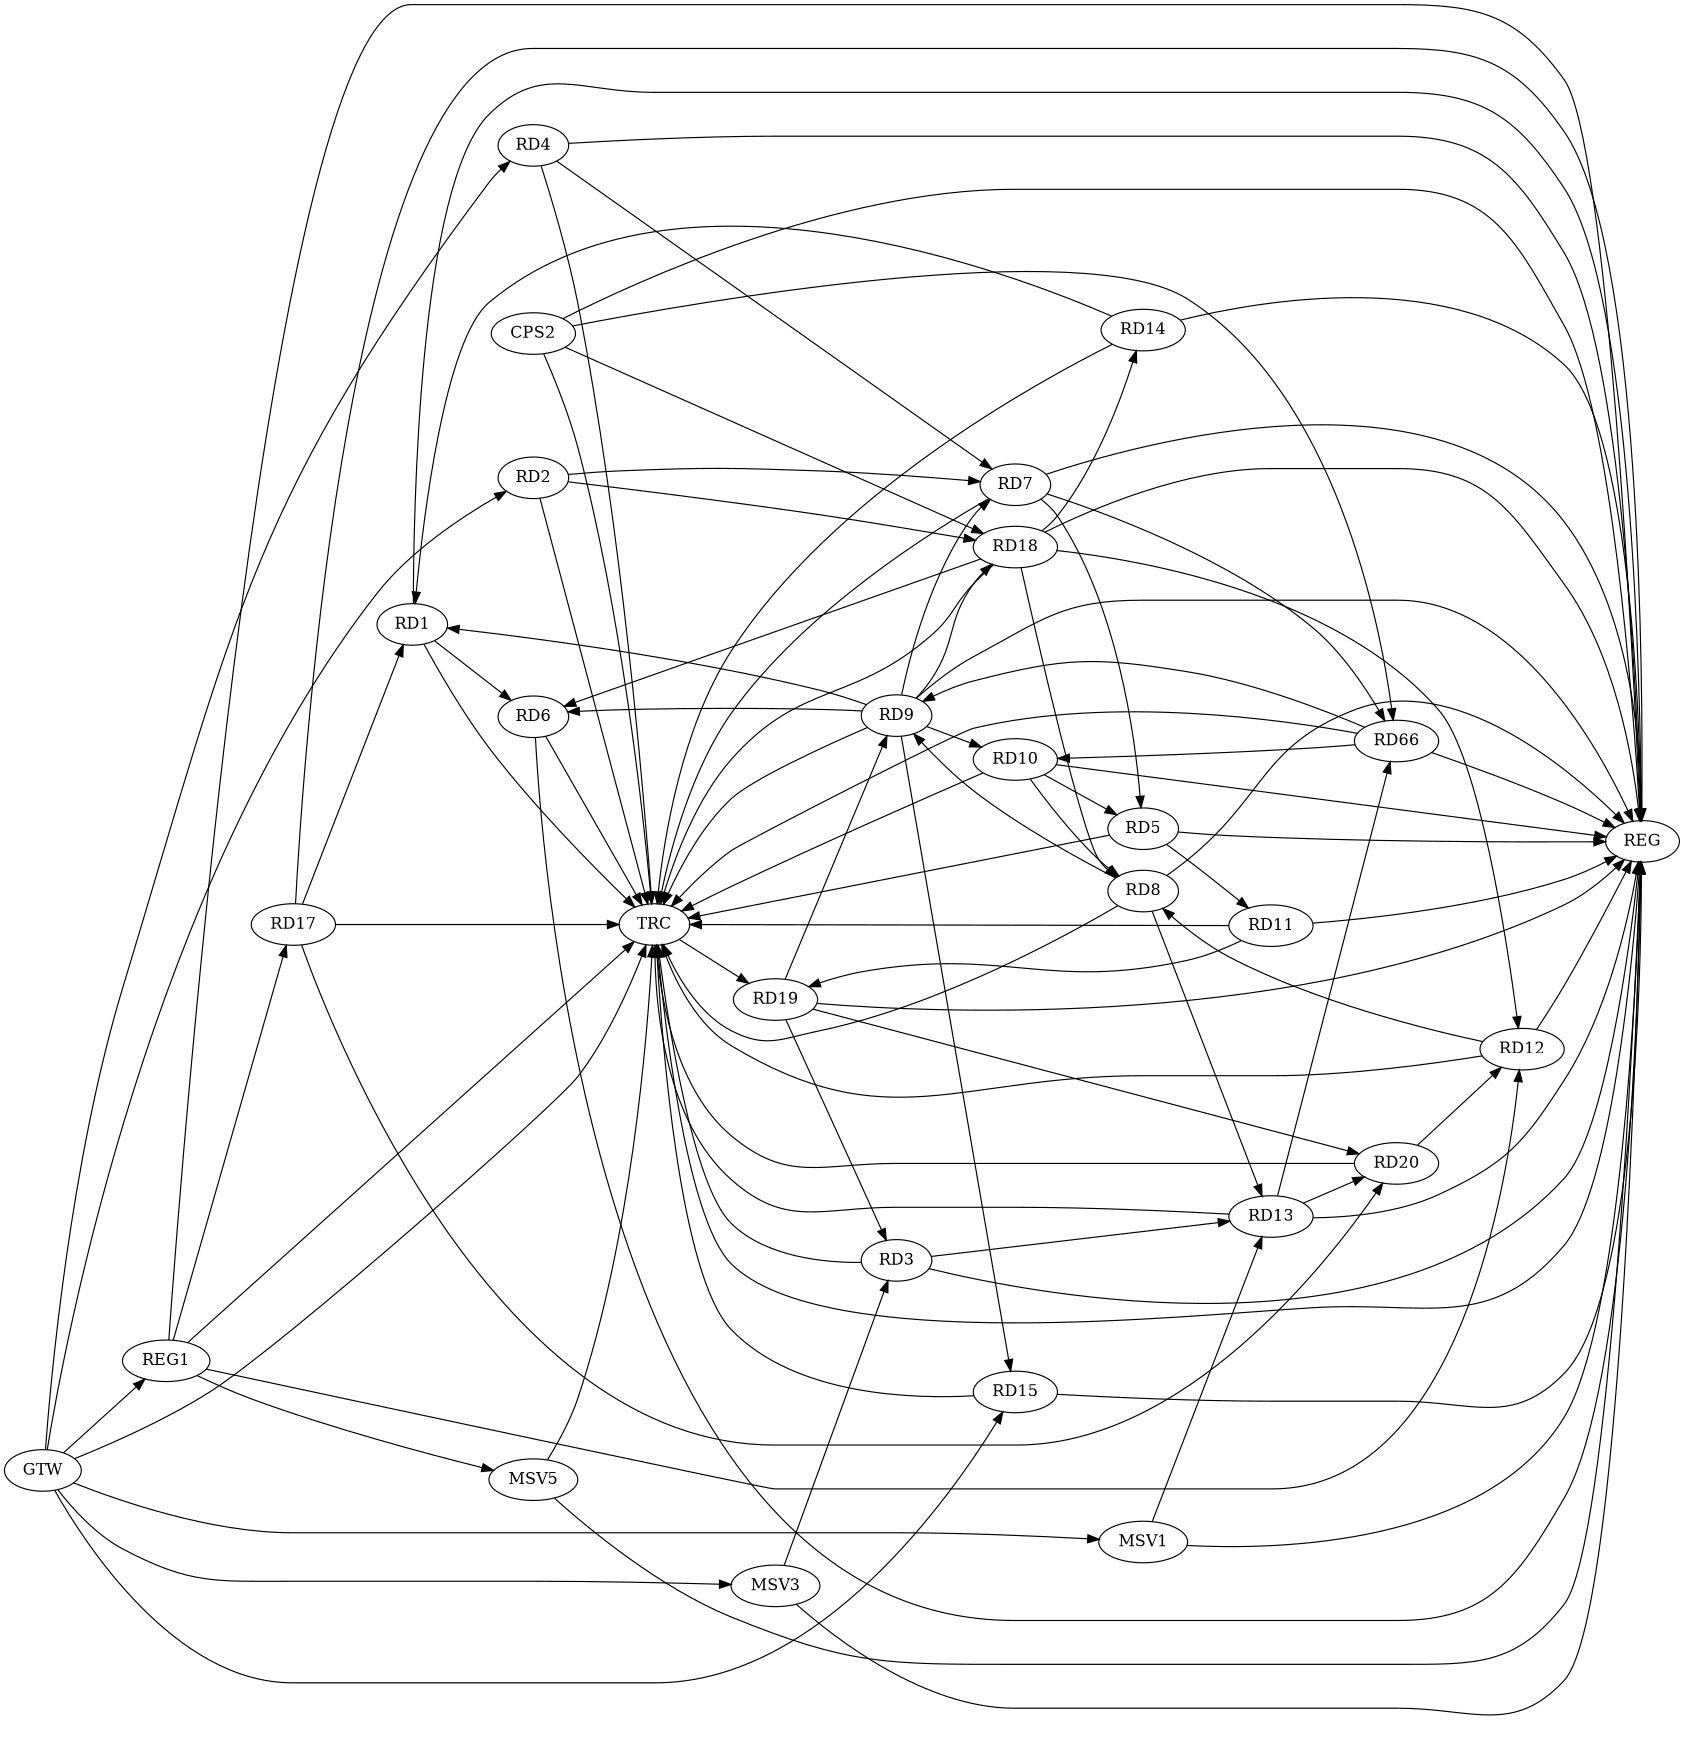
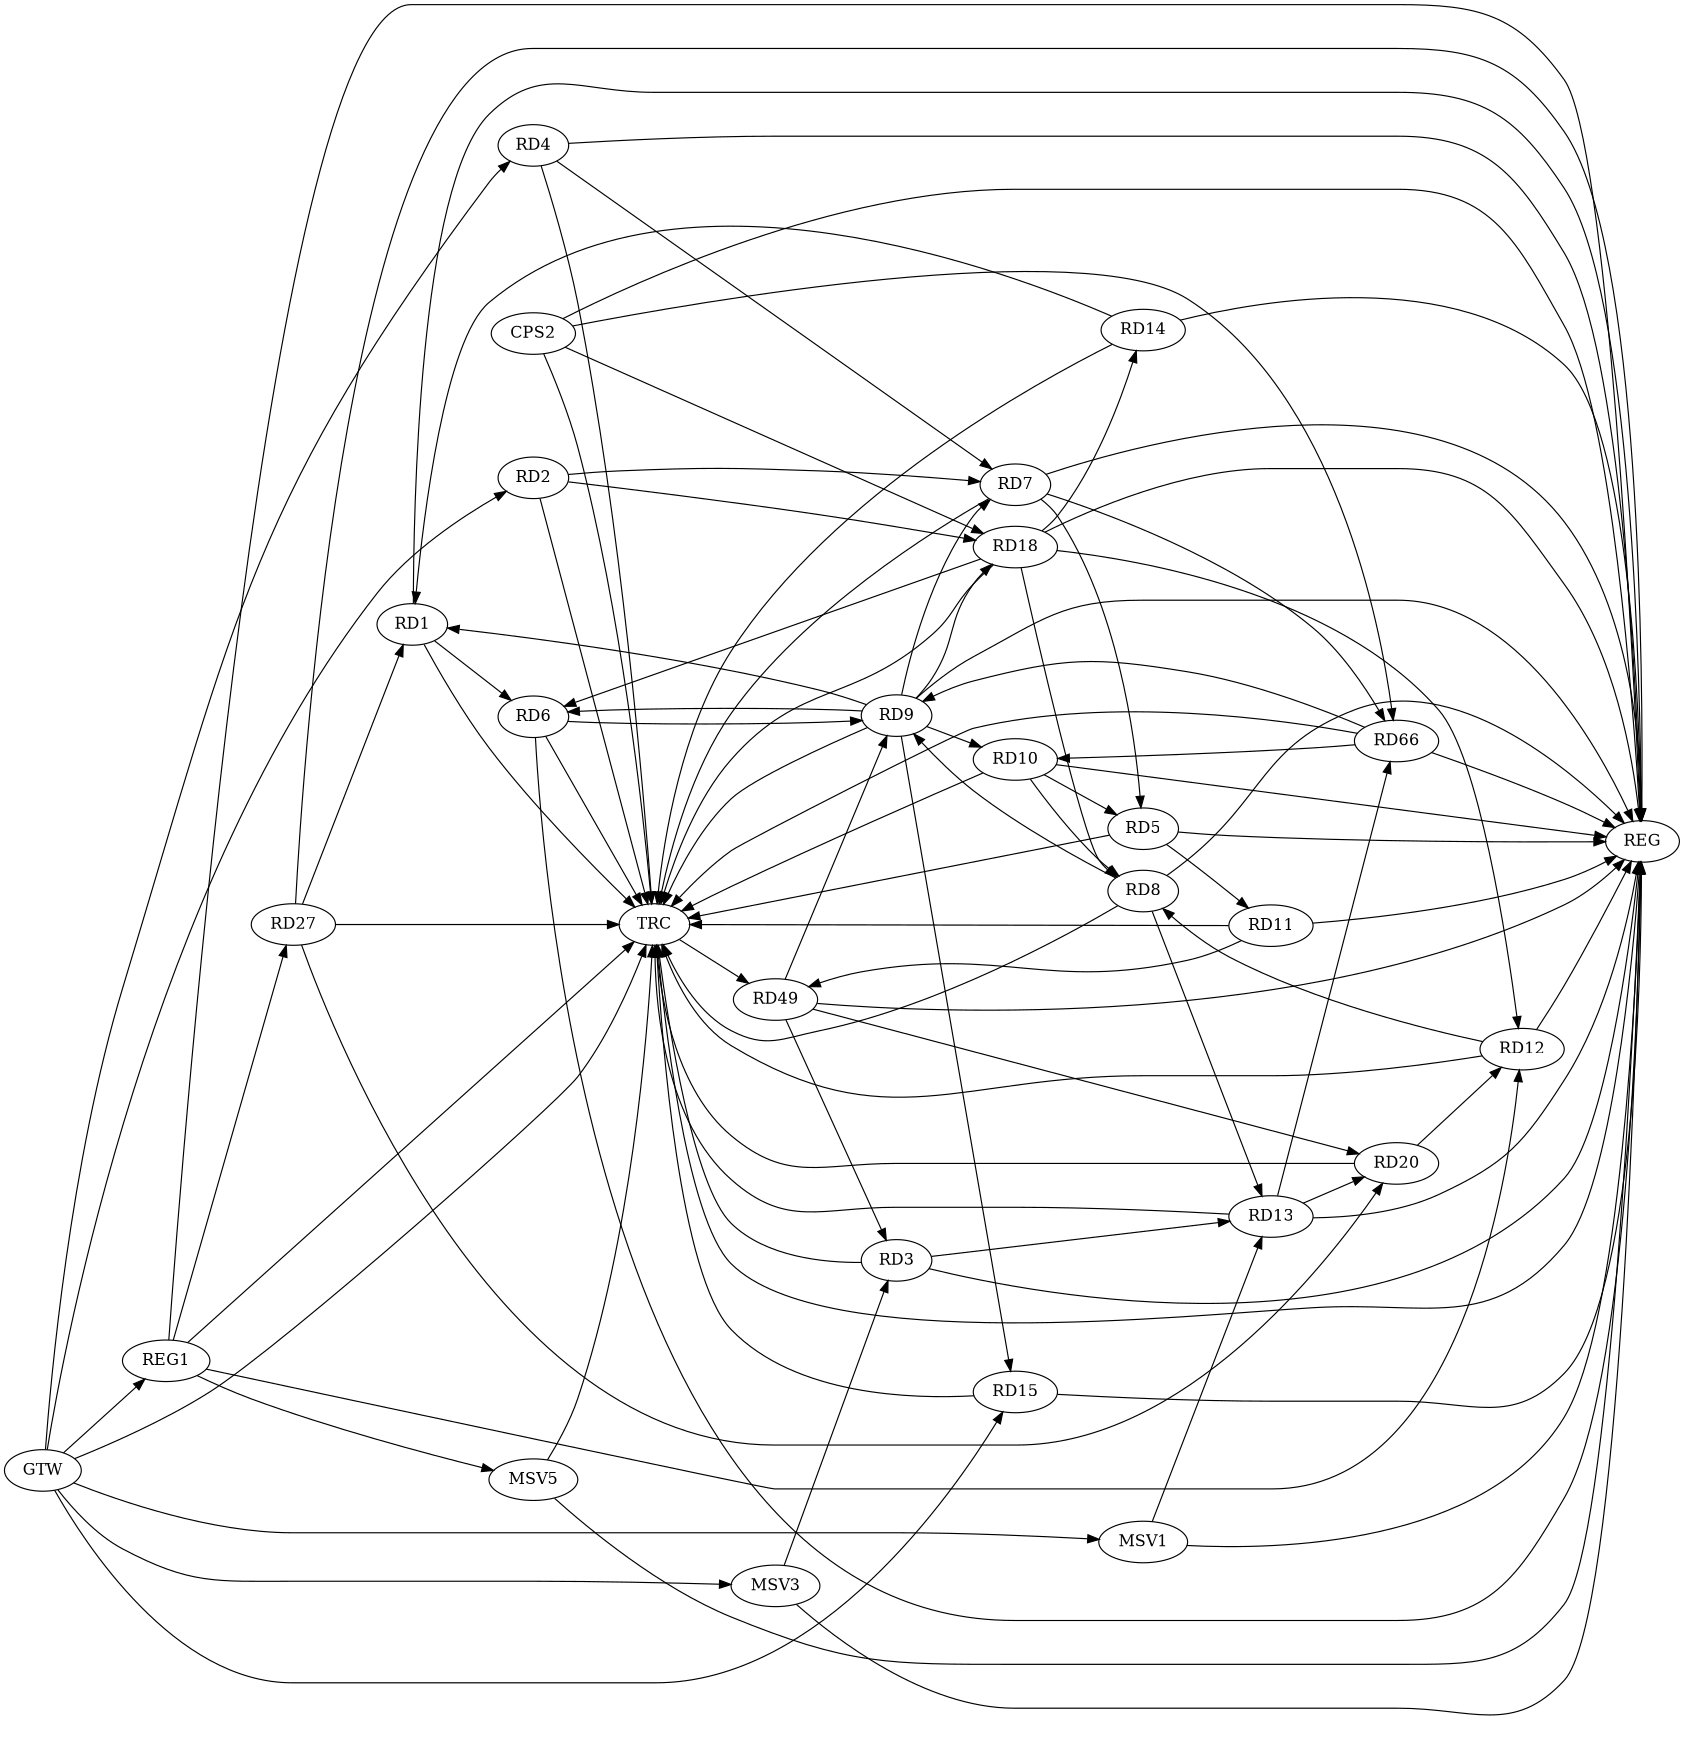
none -> (709, 724)
(293, 924) -> (293, 924)
(776, 1000) -> (776, 1000)
